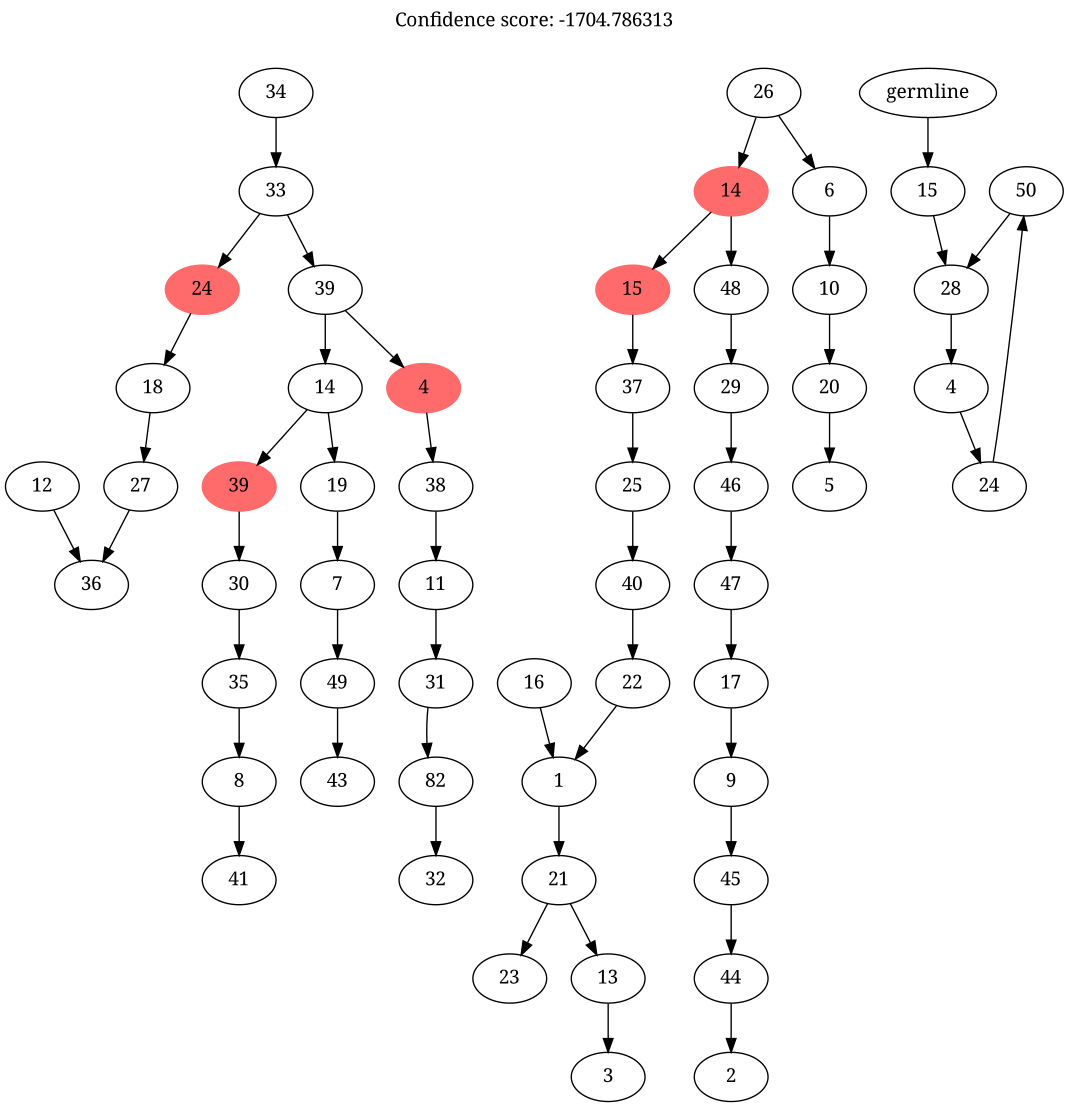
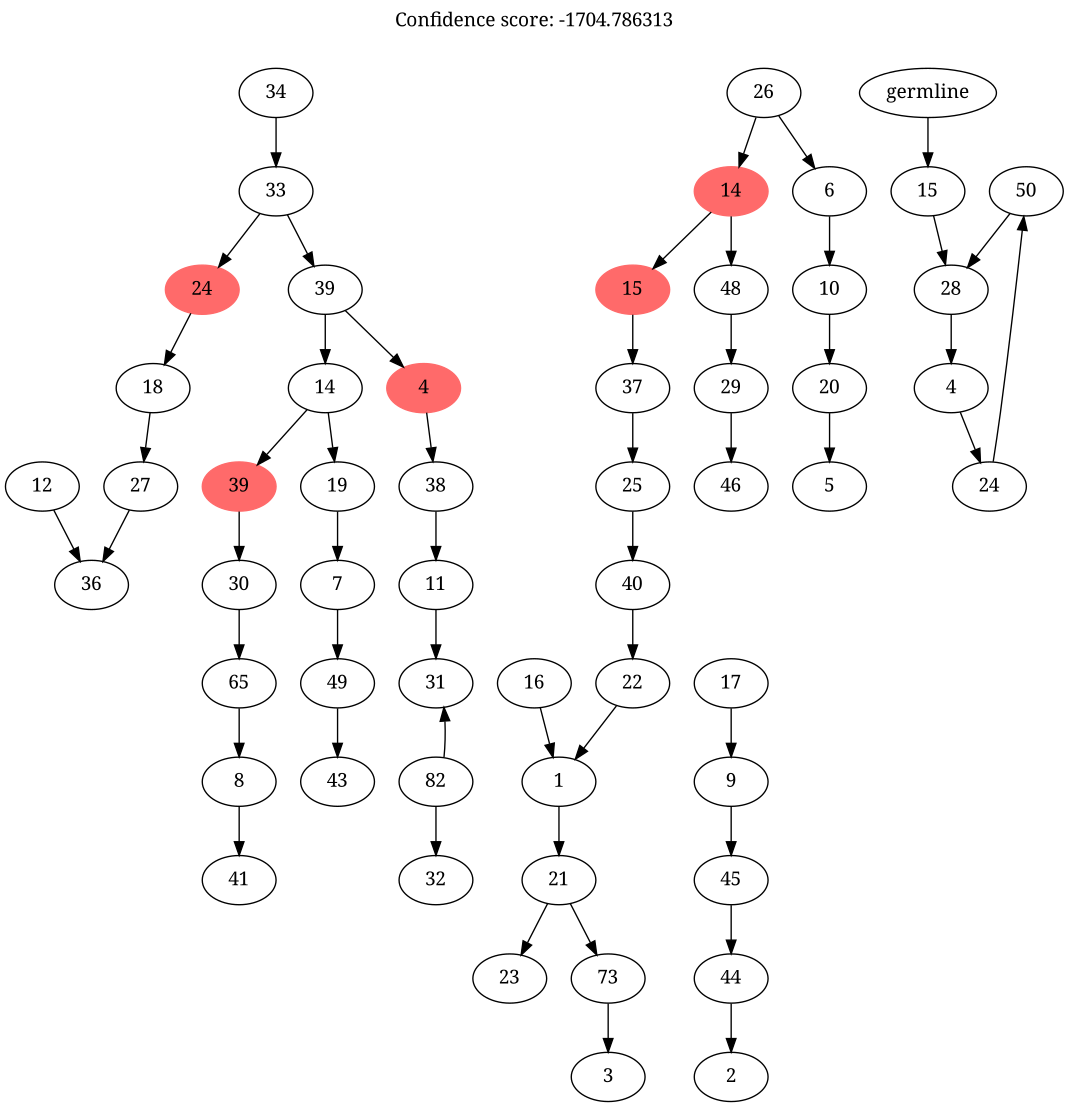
(731, 585) -> none
(239, 683) -> (239, 683)
(427, 725) -> (445, 739)
(608, 979) -> (608, 979)
